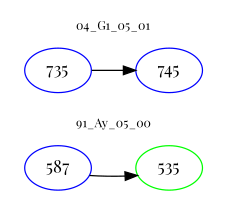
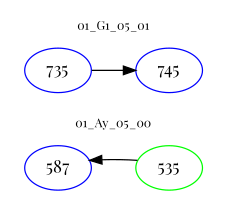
(114, 27) -> (114, 27)
(114, 124) -> (114, 124)
(107, 176) -> (120, 160)
